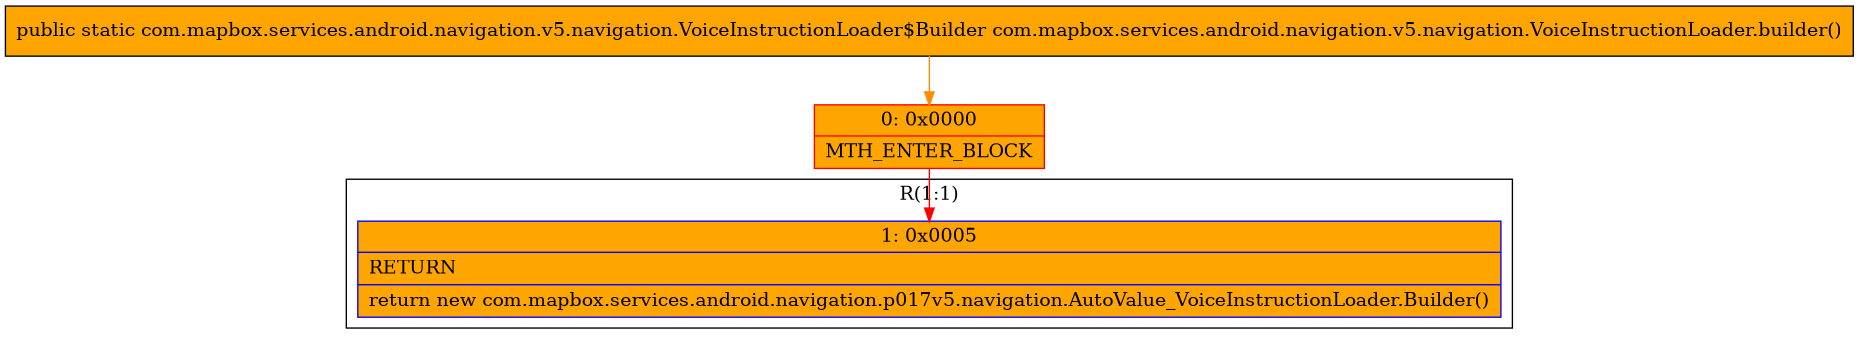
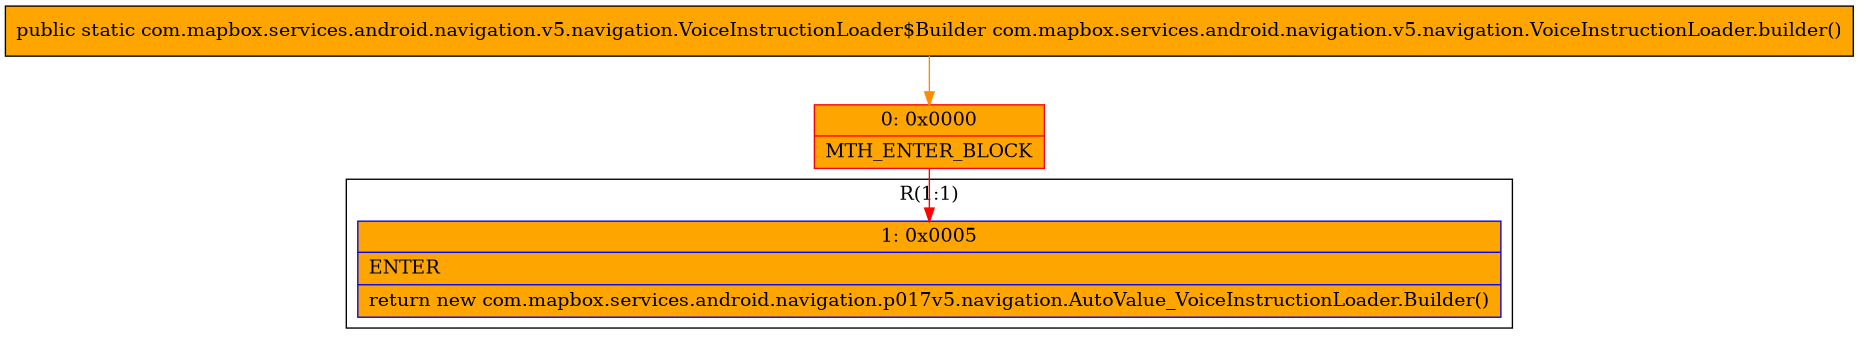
(413, 268) -> (404, 268)
